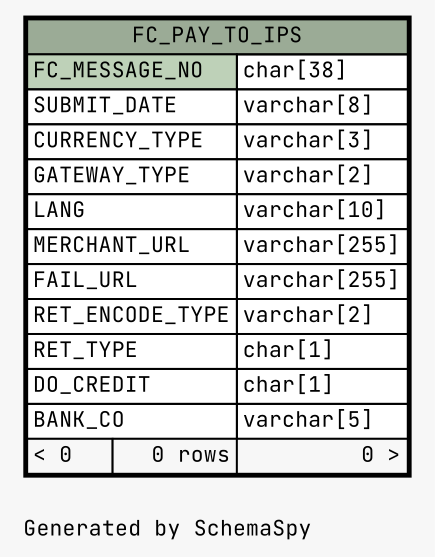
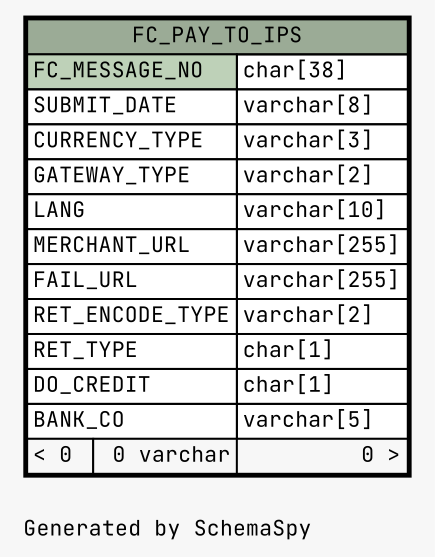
(191, 455) -> (172, 455)
